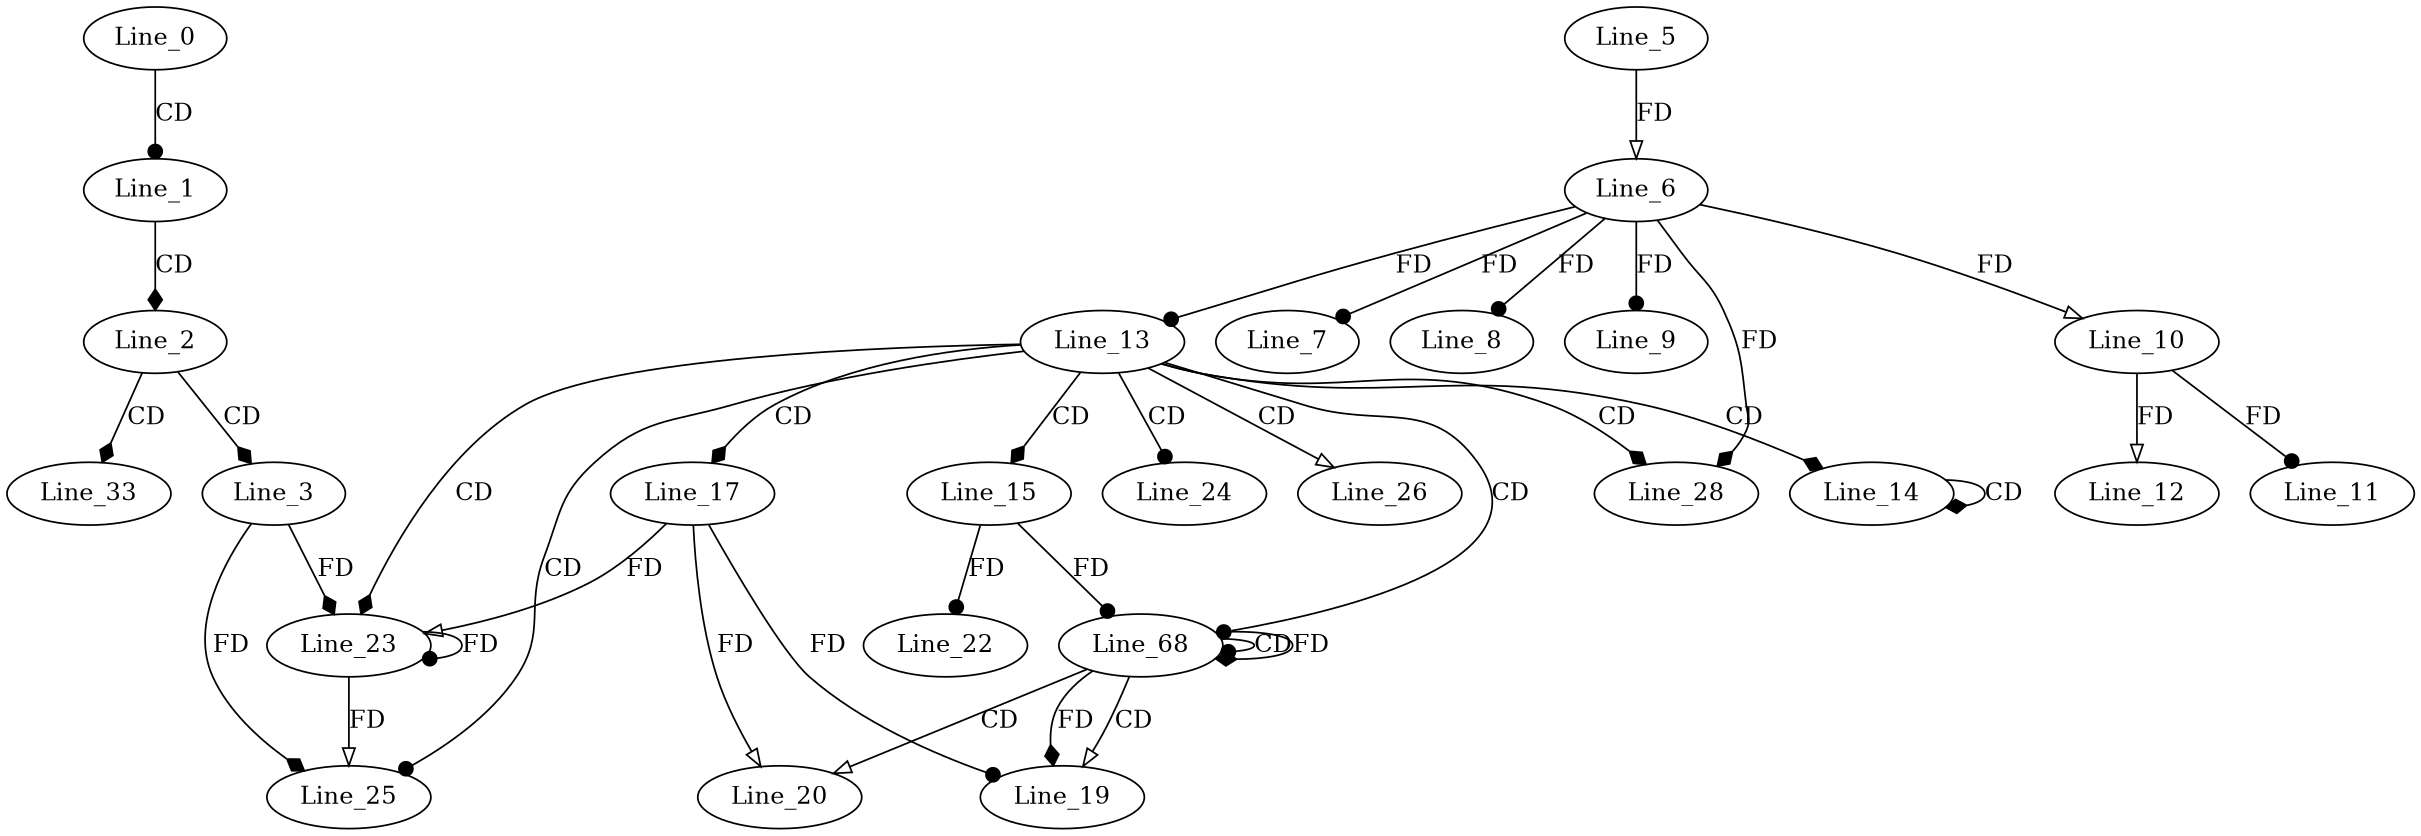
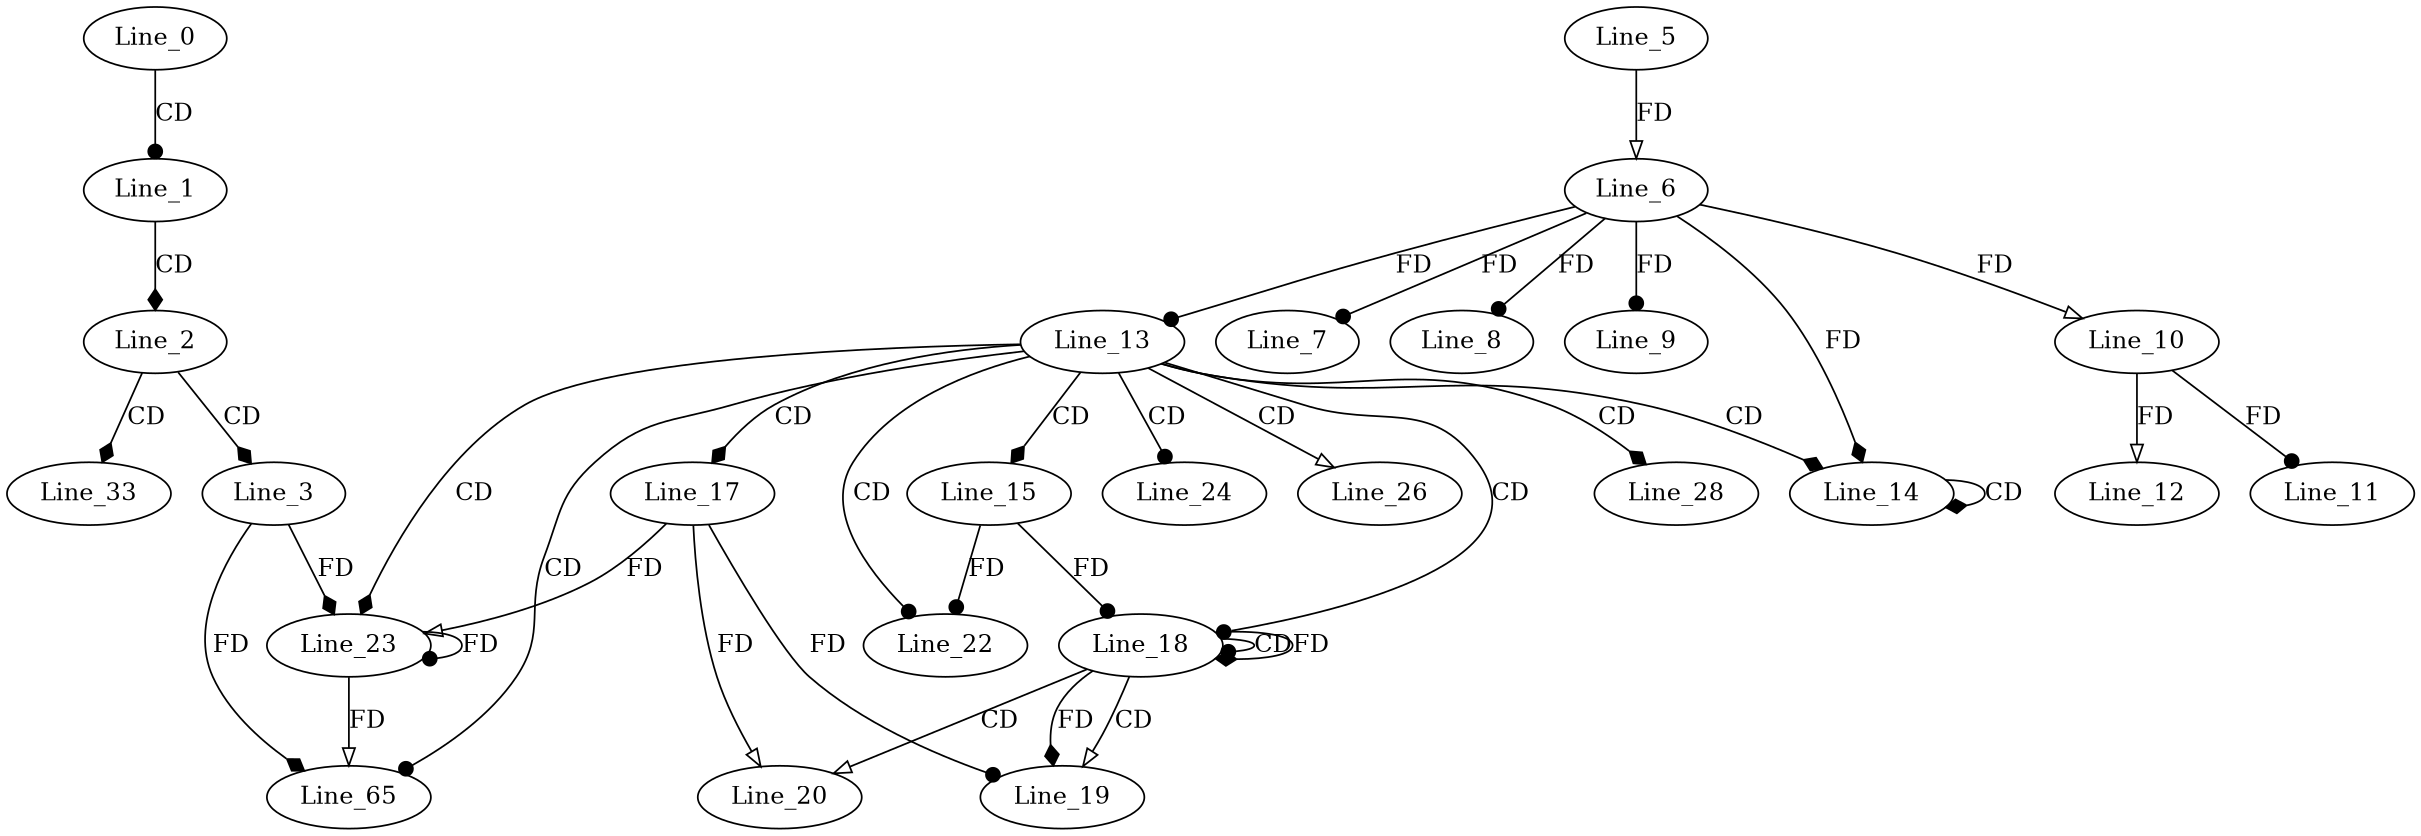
(1731, 327) -> (1787, 312)
none -> (867, 444)
(1141, 645) -> (1141, 645)
(349, 797) -> (349, 797)
